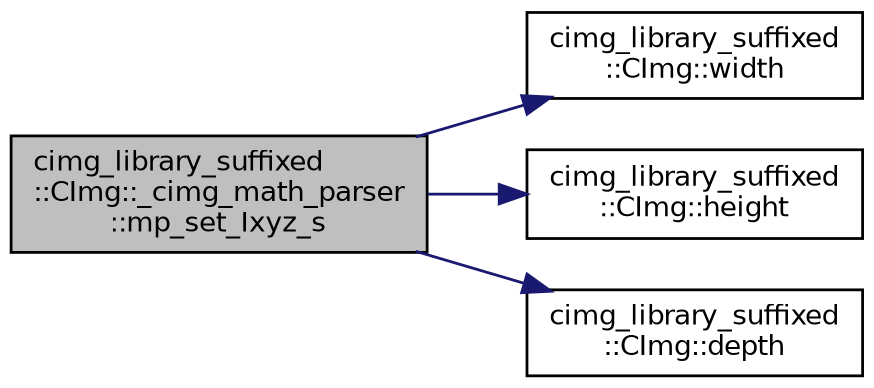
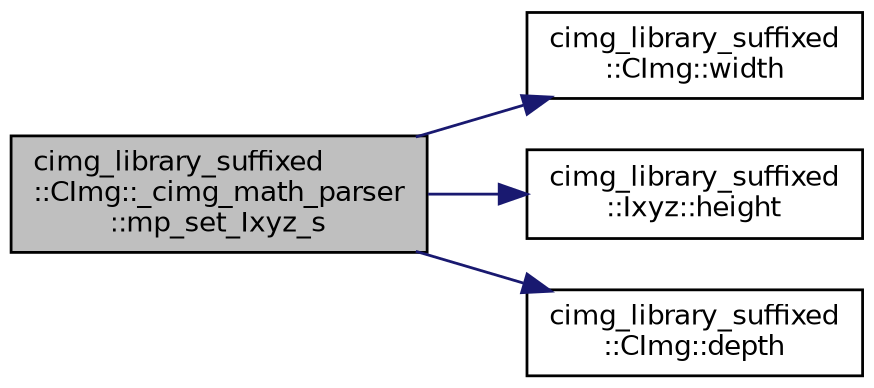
(695, 194) -> (695, 194)
